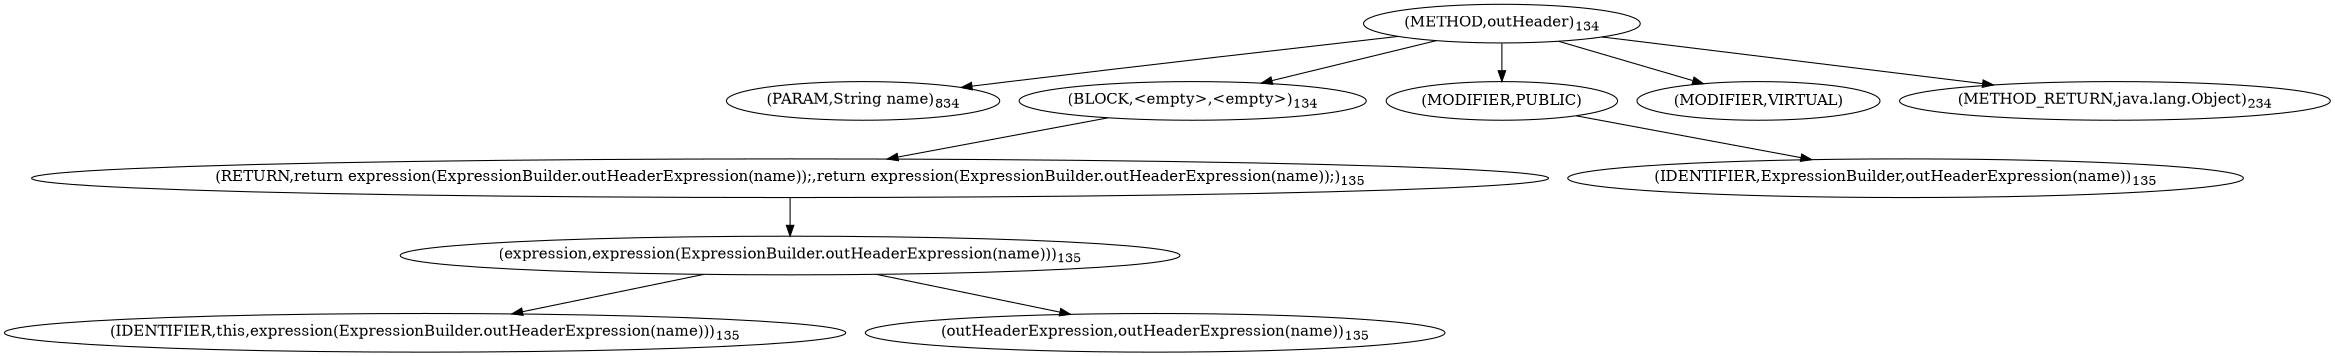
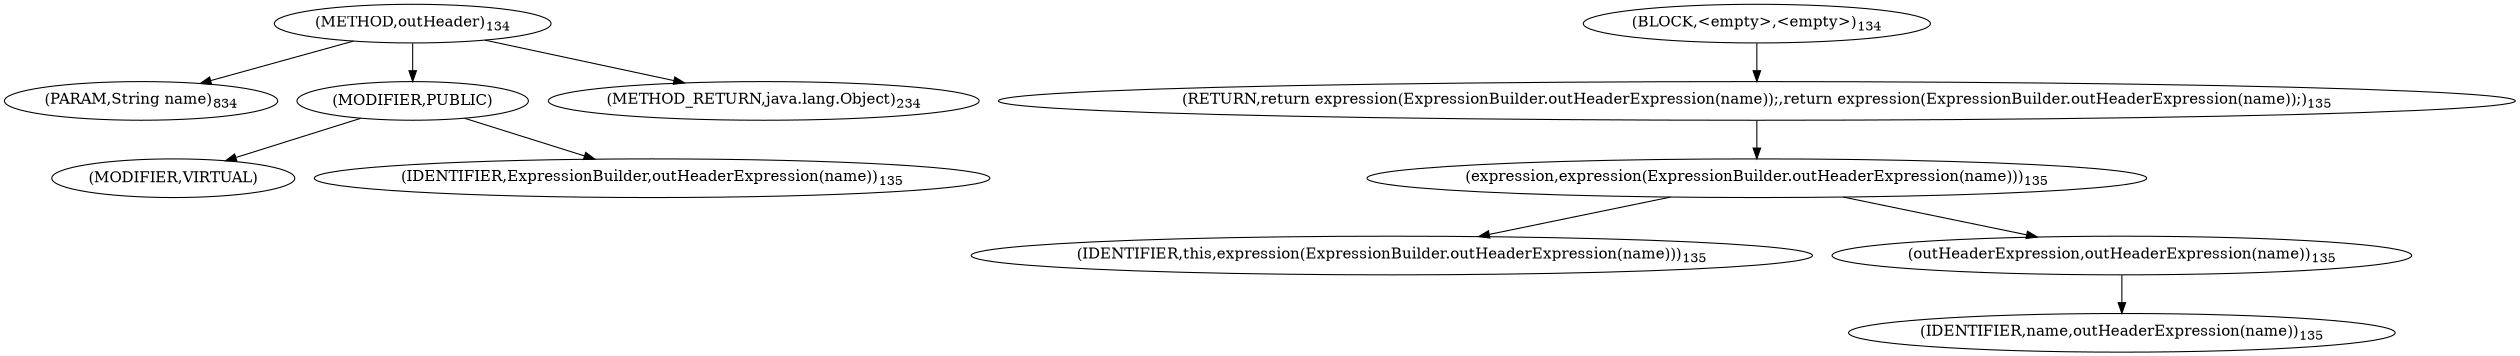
(1354, 61) -> none
(1626, 61) -> (298, 138)
none -> (2122, 333)
